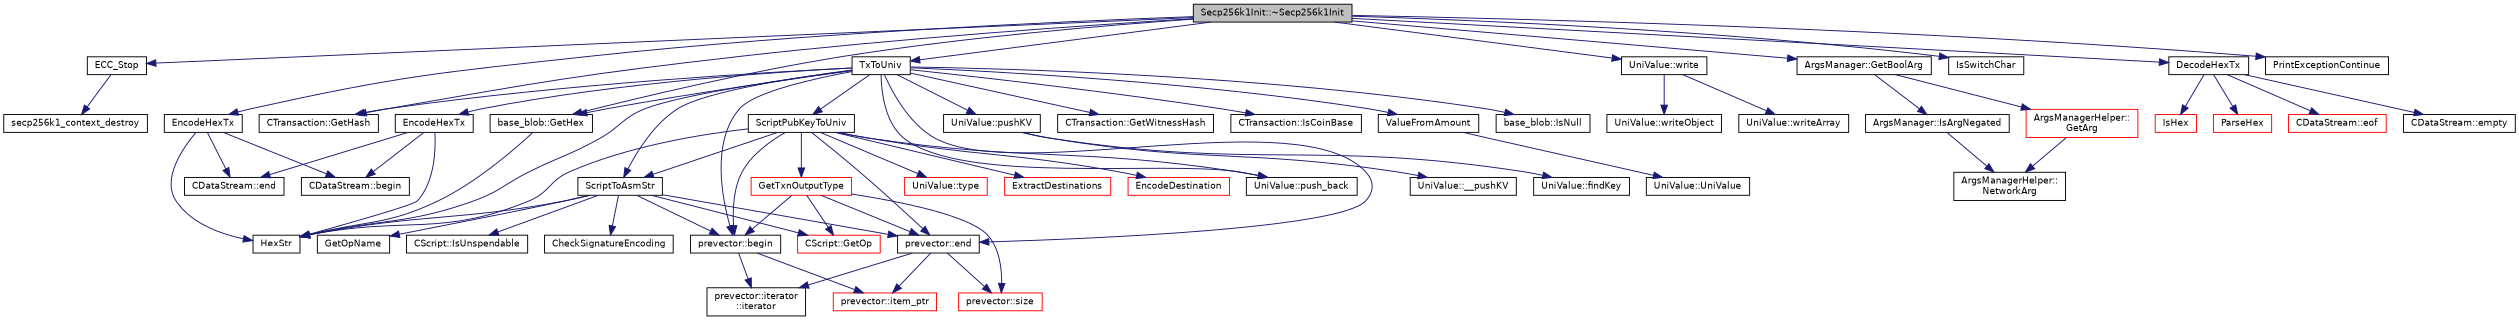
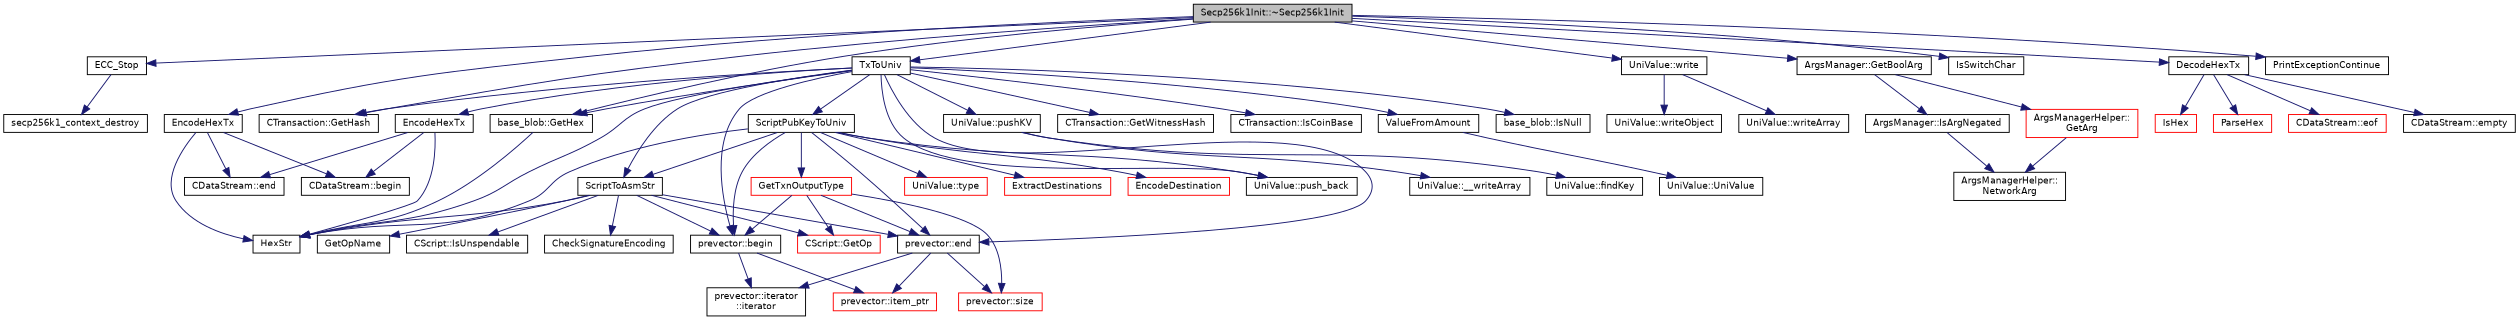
(1463, 186) -> (1470, 186)
